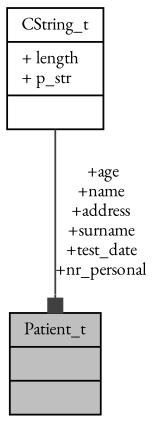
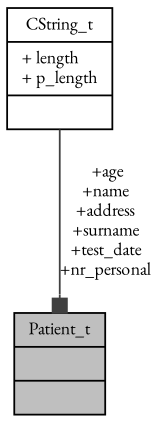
(46, 78) -> (60, 78)
